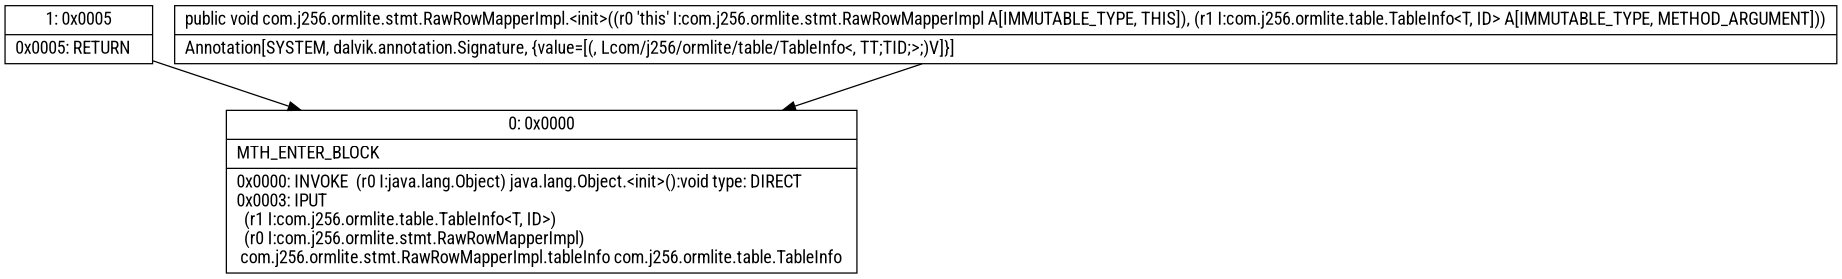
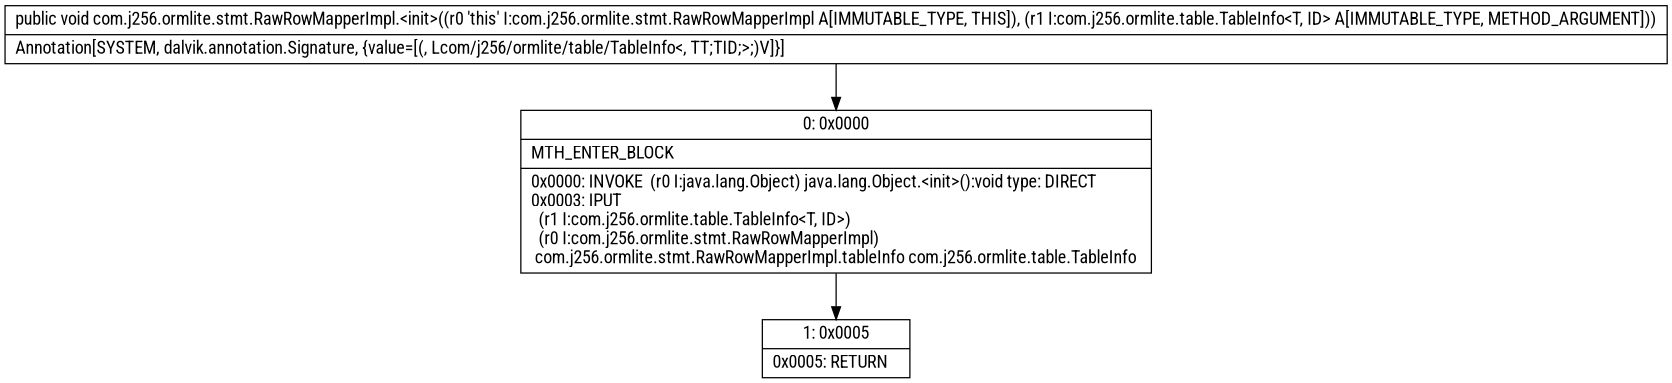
(221, 84) -> (836, 290)
